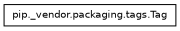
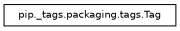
(90, 15) -> (90, 15)
